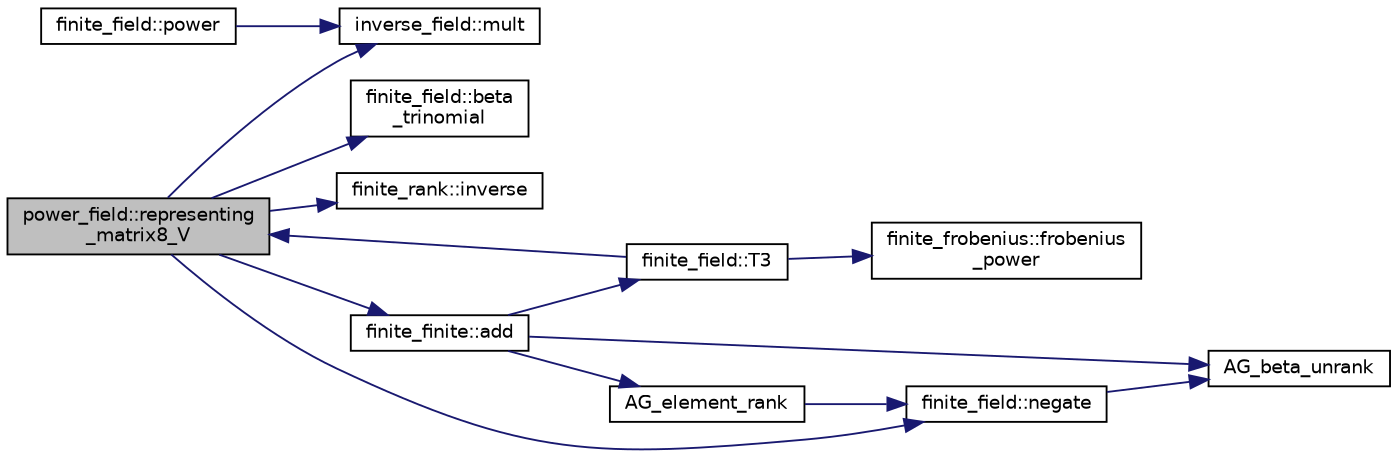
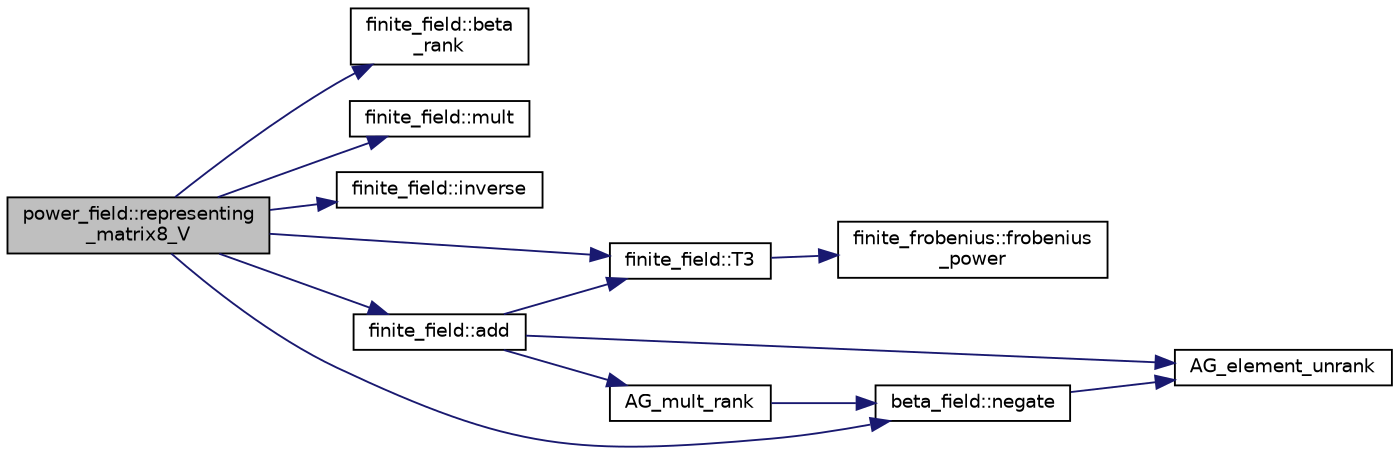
(138, 26) -> none
(440, 26) -> (440, 119)
(440, 109) -> (440, 36)
(440, 191) -> (440, 190)
(457, 246) -> (430, 244)
(440, 333) -> (440, 332)
(1299, 369) -> (1283, 368)
(707, 404) -> (690, 403)
(1007, 404) -> (973, 403)
